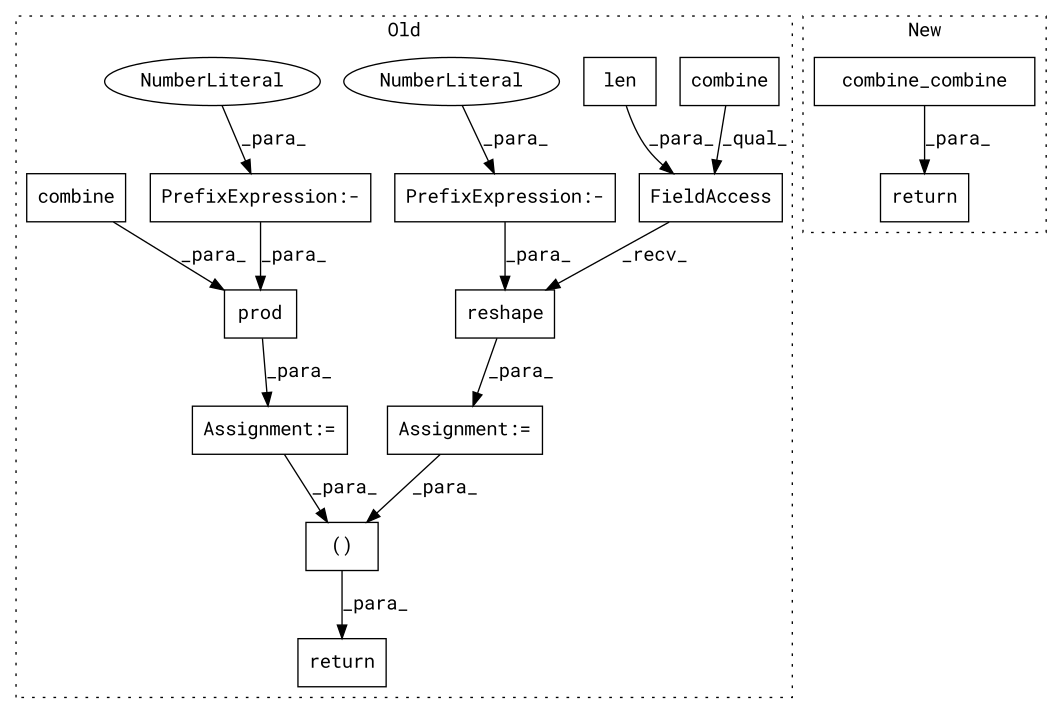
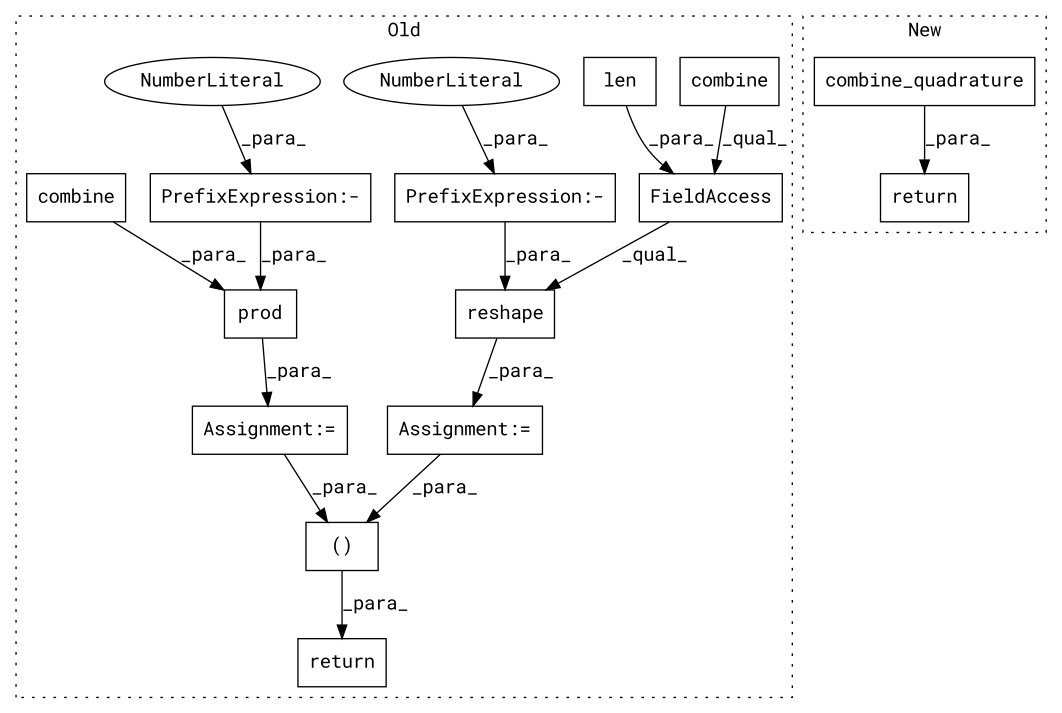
(925, 82) -> (925, 82)
(655, 256) -> (655, 256)
